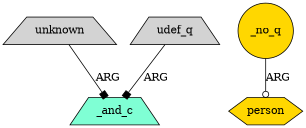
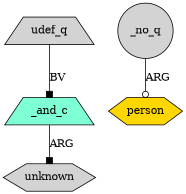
(60, 31) -> (49, 178)
(266, 31) -> (145, 31)
(85, 68) -> (49, 141)
(156, 78) -> (57, 78)
